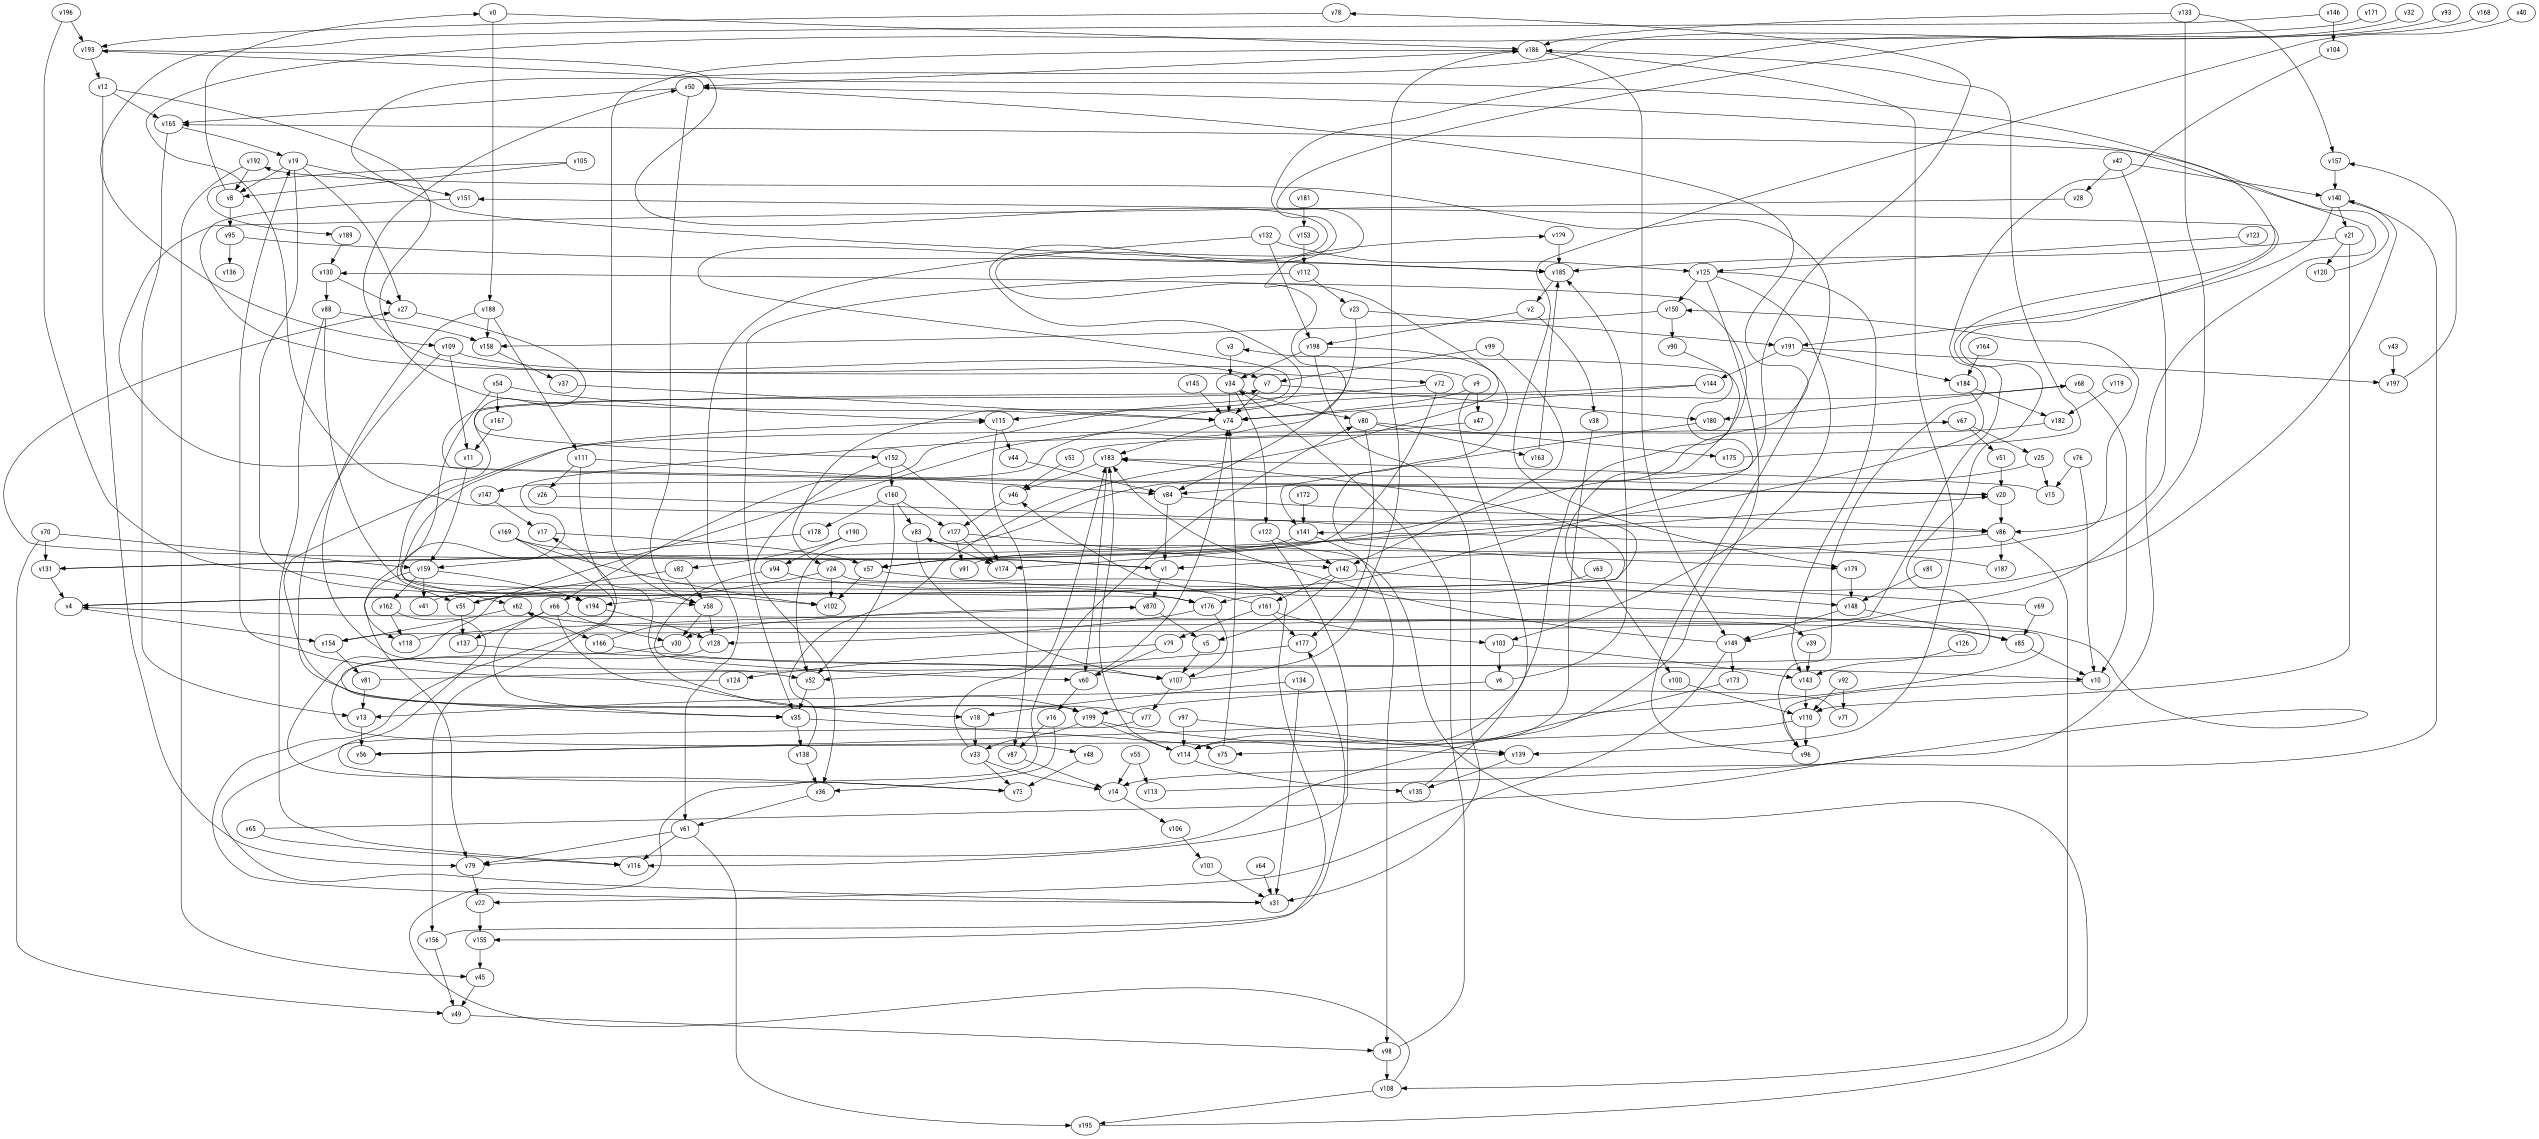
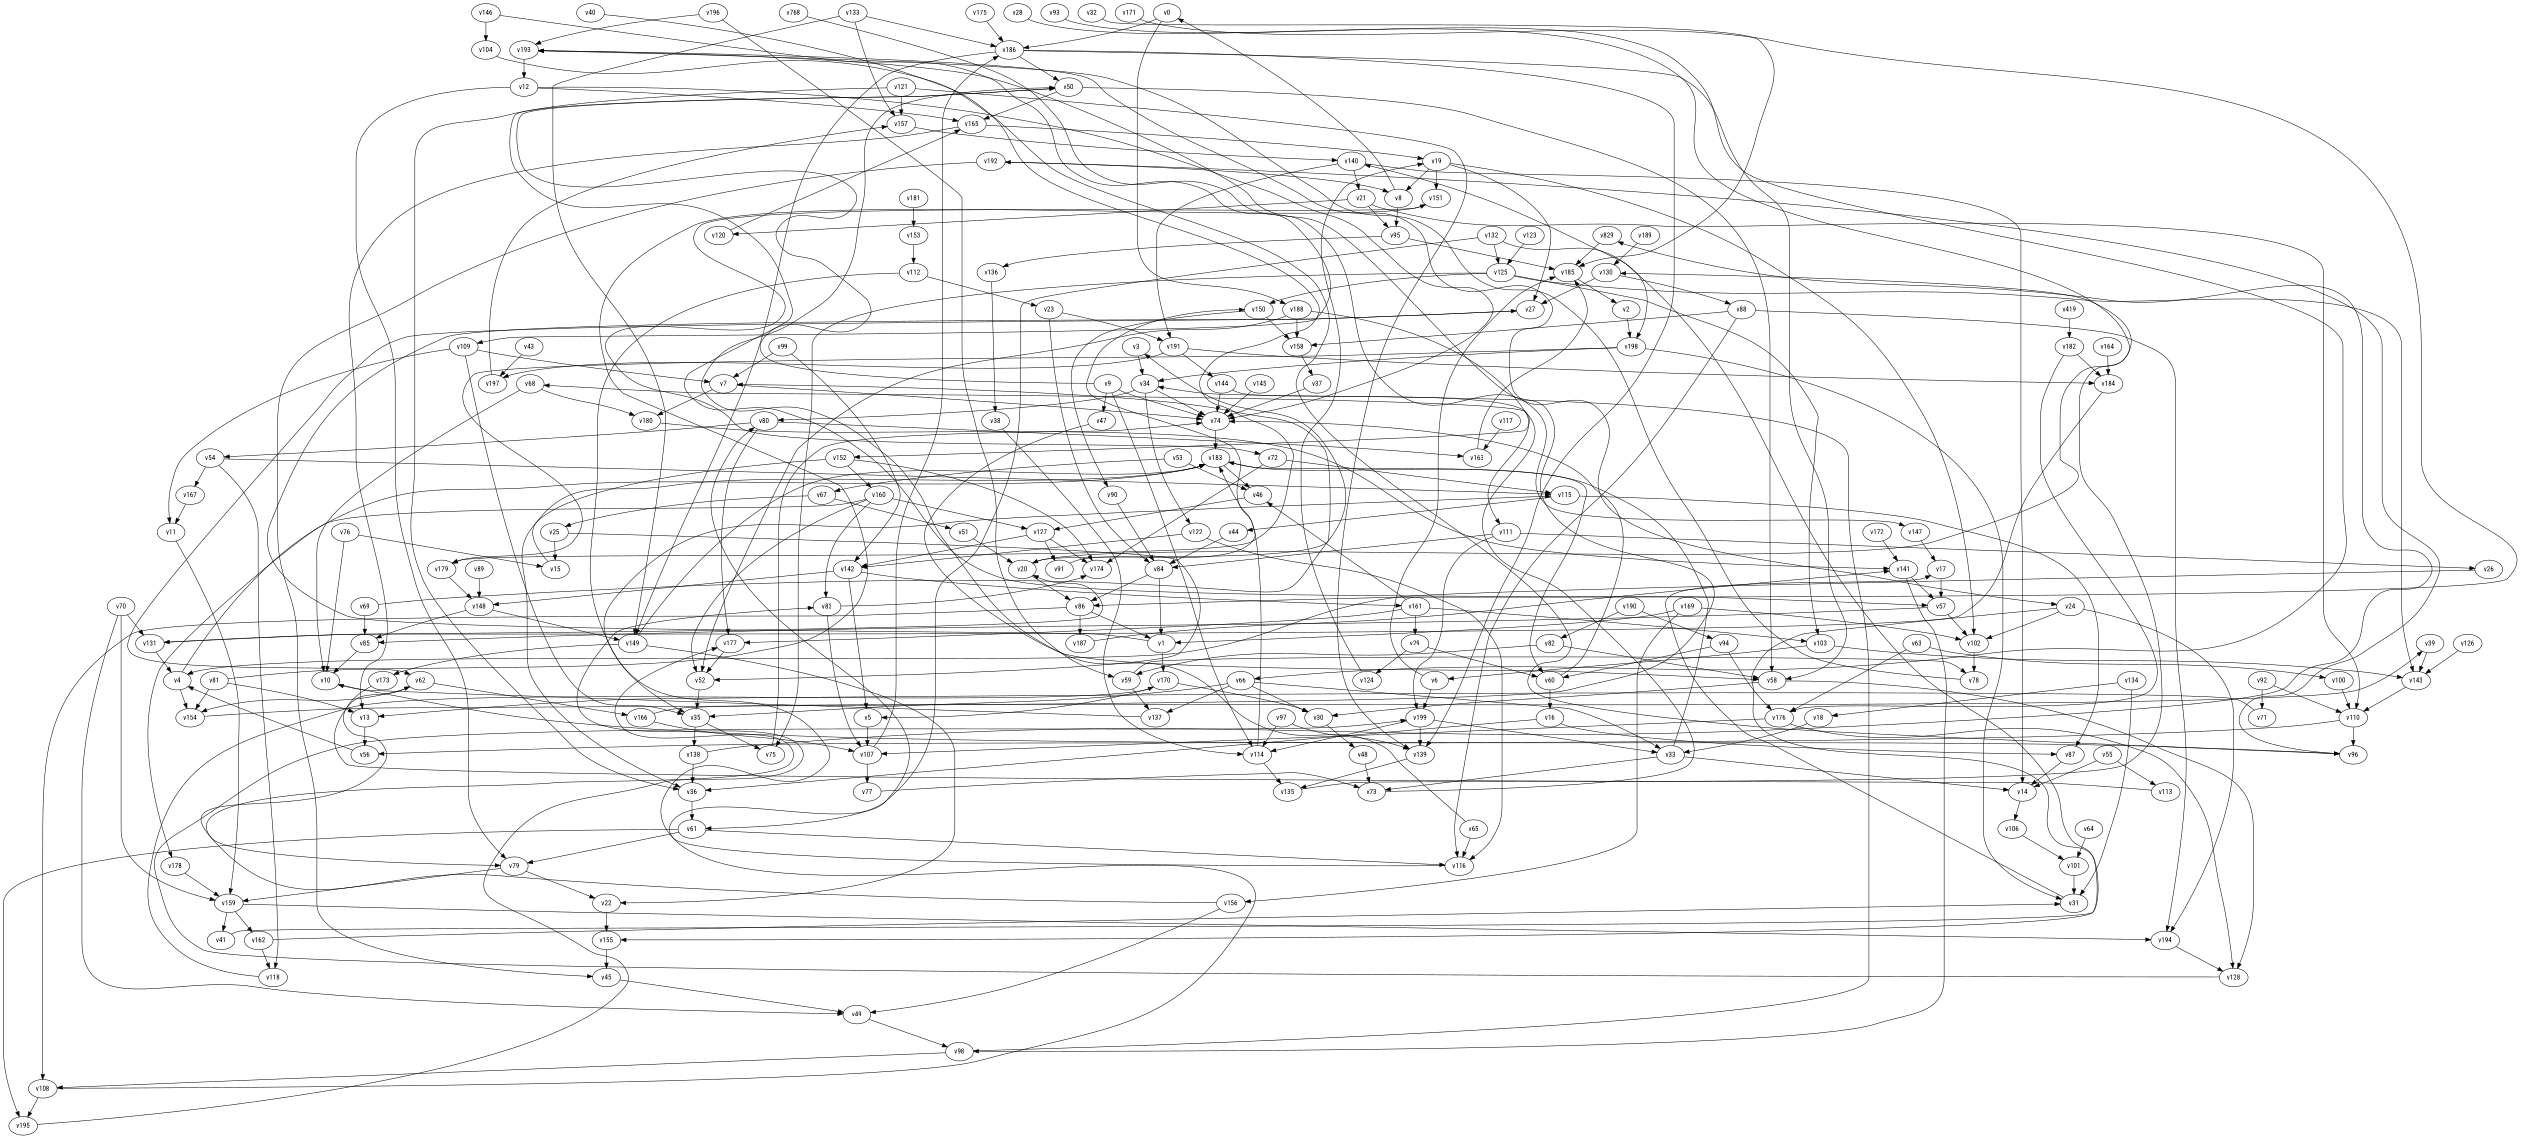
(2484, 13) -> (794, 13)
none -> (901, 87)
(581, 161) -> none
(2118, 161) -> none
(1559, 235) -> (1607, 235)
(2033, 256) -> (1380, 219)
(1575, 357) -> (993, 344)
(2117, 384) -> (2069, 310)
(2008, 401) -> (2087, 364)
none -> (1506, 421)
(1544, 439) -> (490, 442)
(1150, 606) -> (1164, 681)
(342, 657) -> (204, 697)
none -> (1974, 661)
(314, 669) -> (608, 609)
(419, 687) -> (311, 892)
(711, 692) -> (1357, 691)
(1267, 882) -> (2083, 844)
